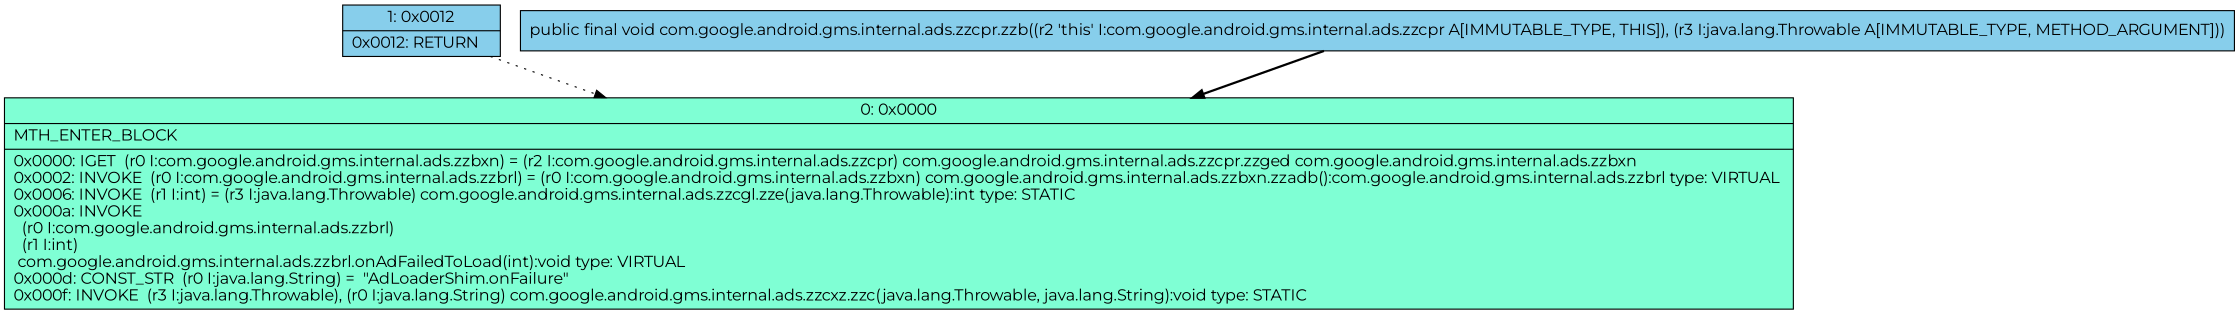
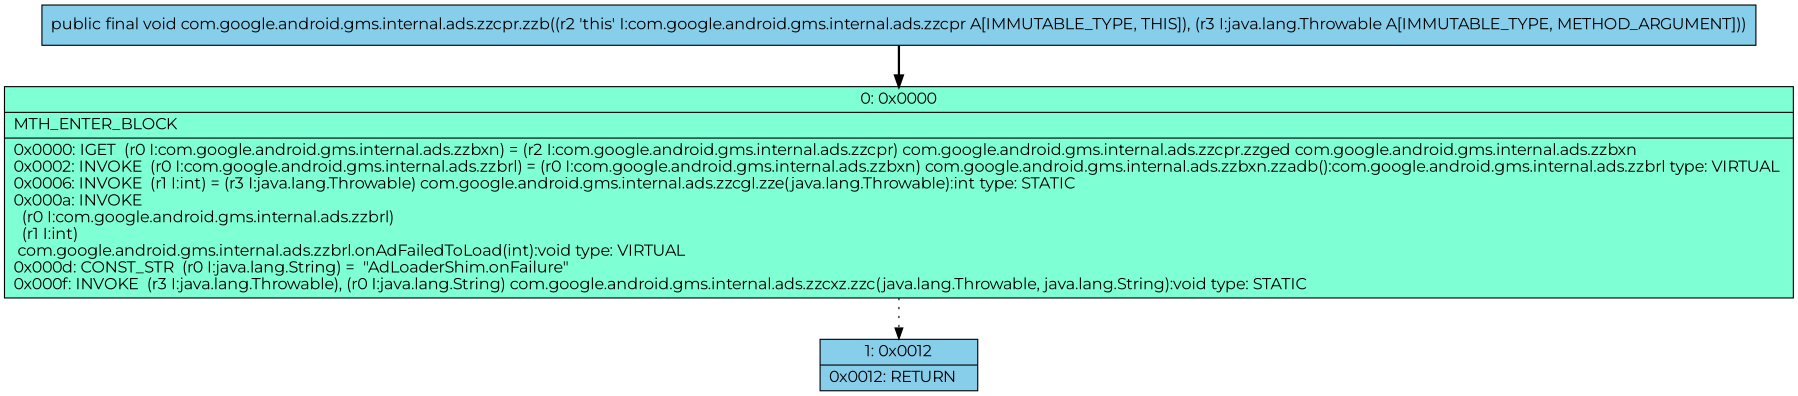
(543, 75) -> (899, 313)
